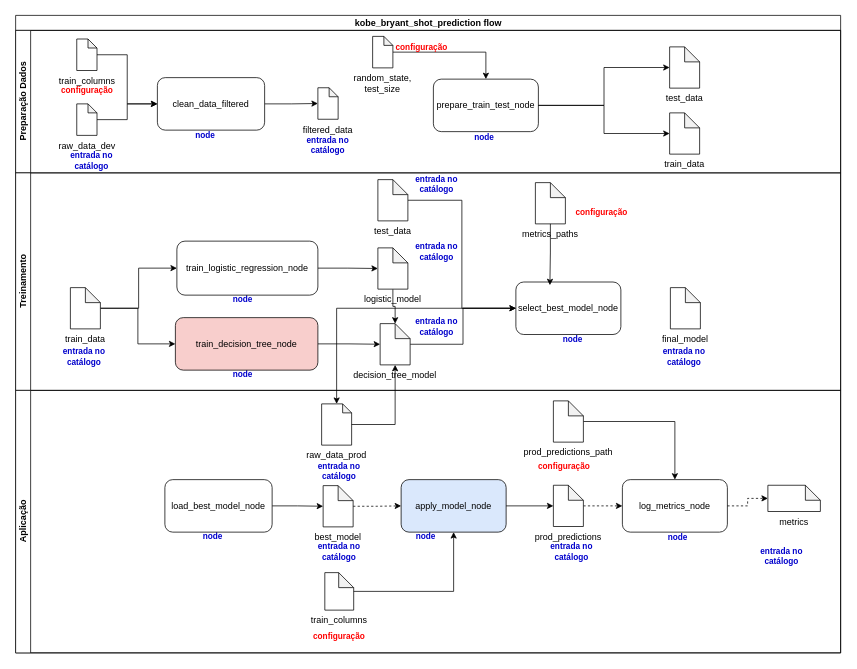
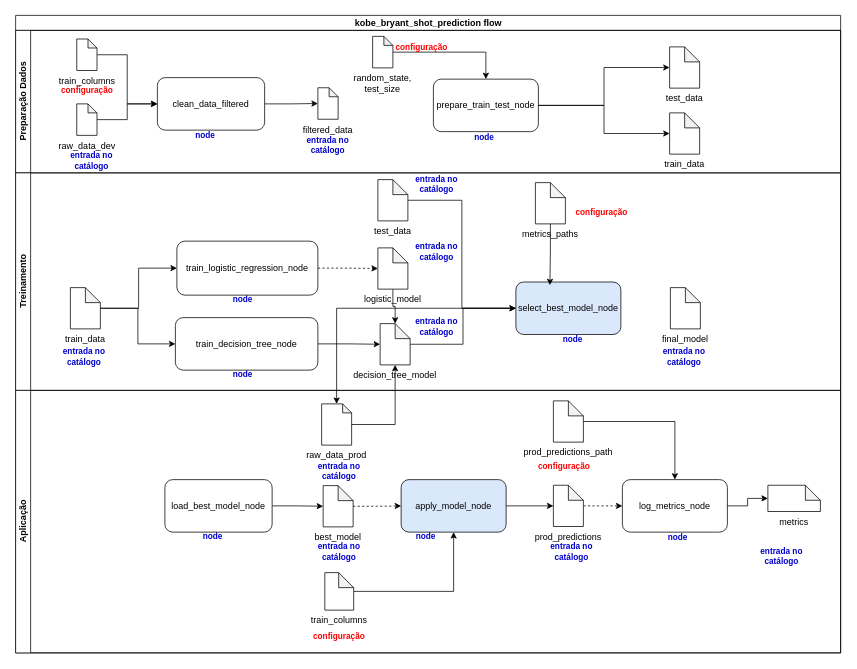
(345, 268) -> (345, 268)
(568, 308) -> (568, 308)
(246, 344) -> (246, 344)
(747, 506) -> (747, 506)
